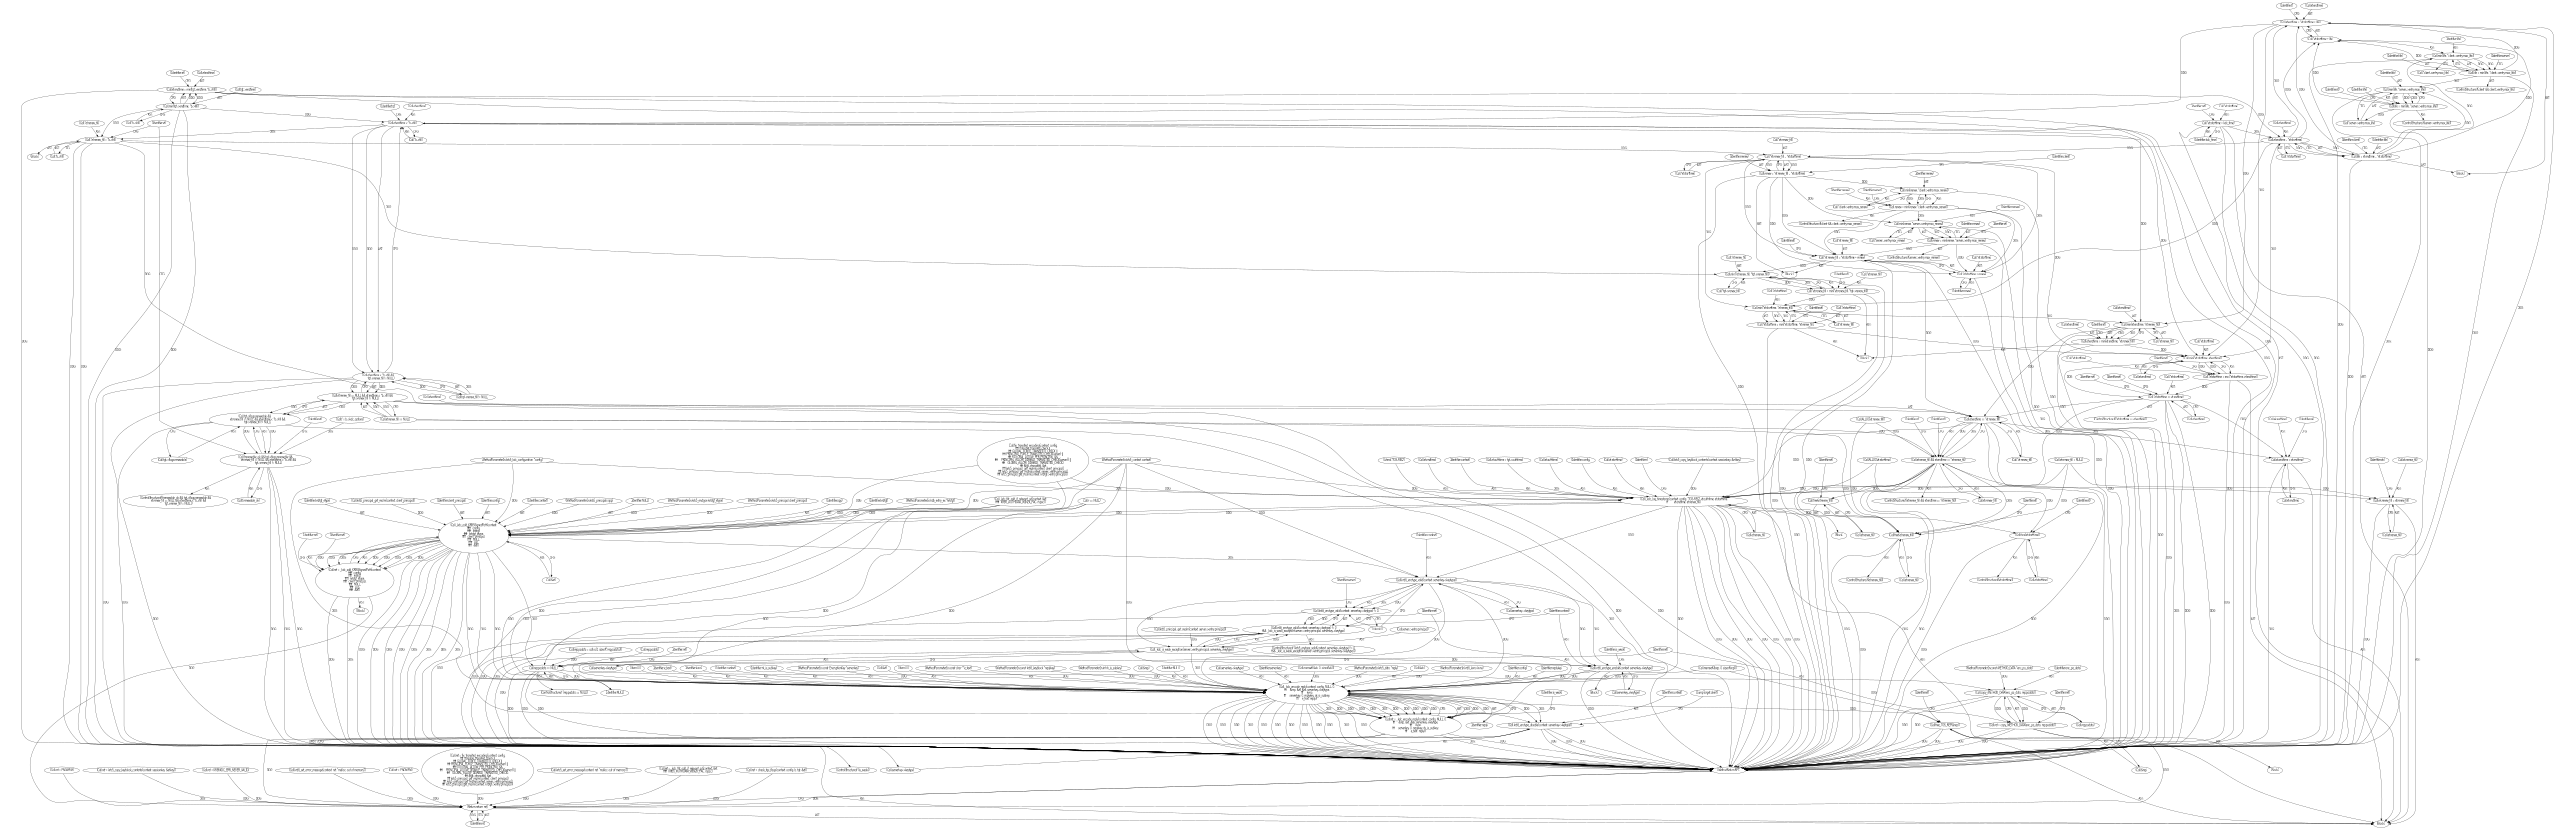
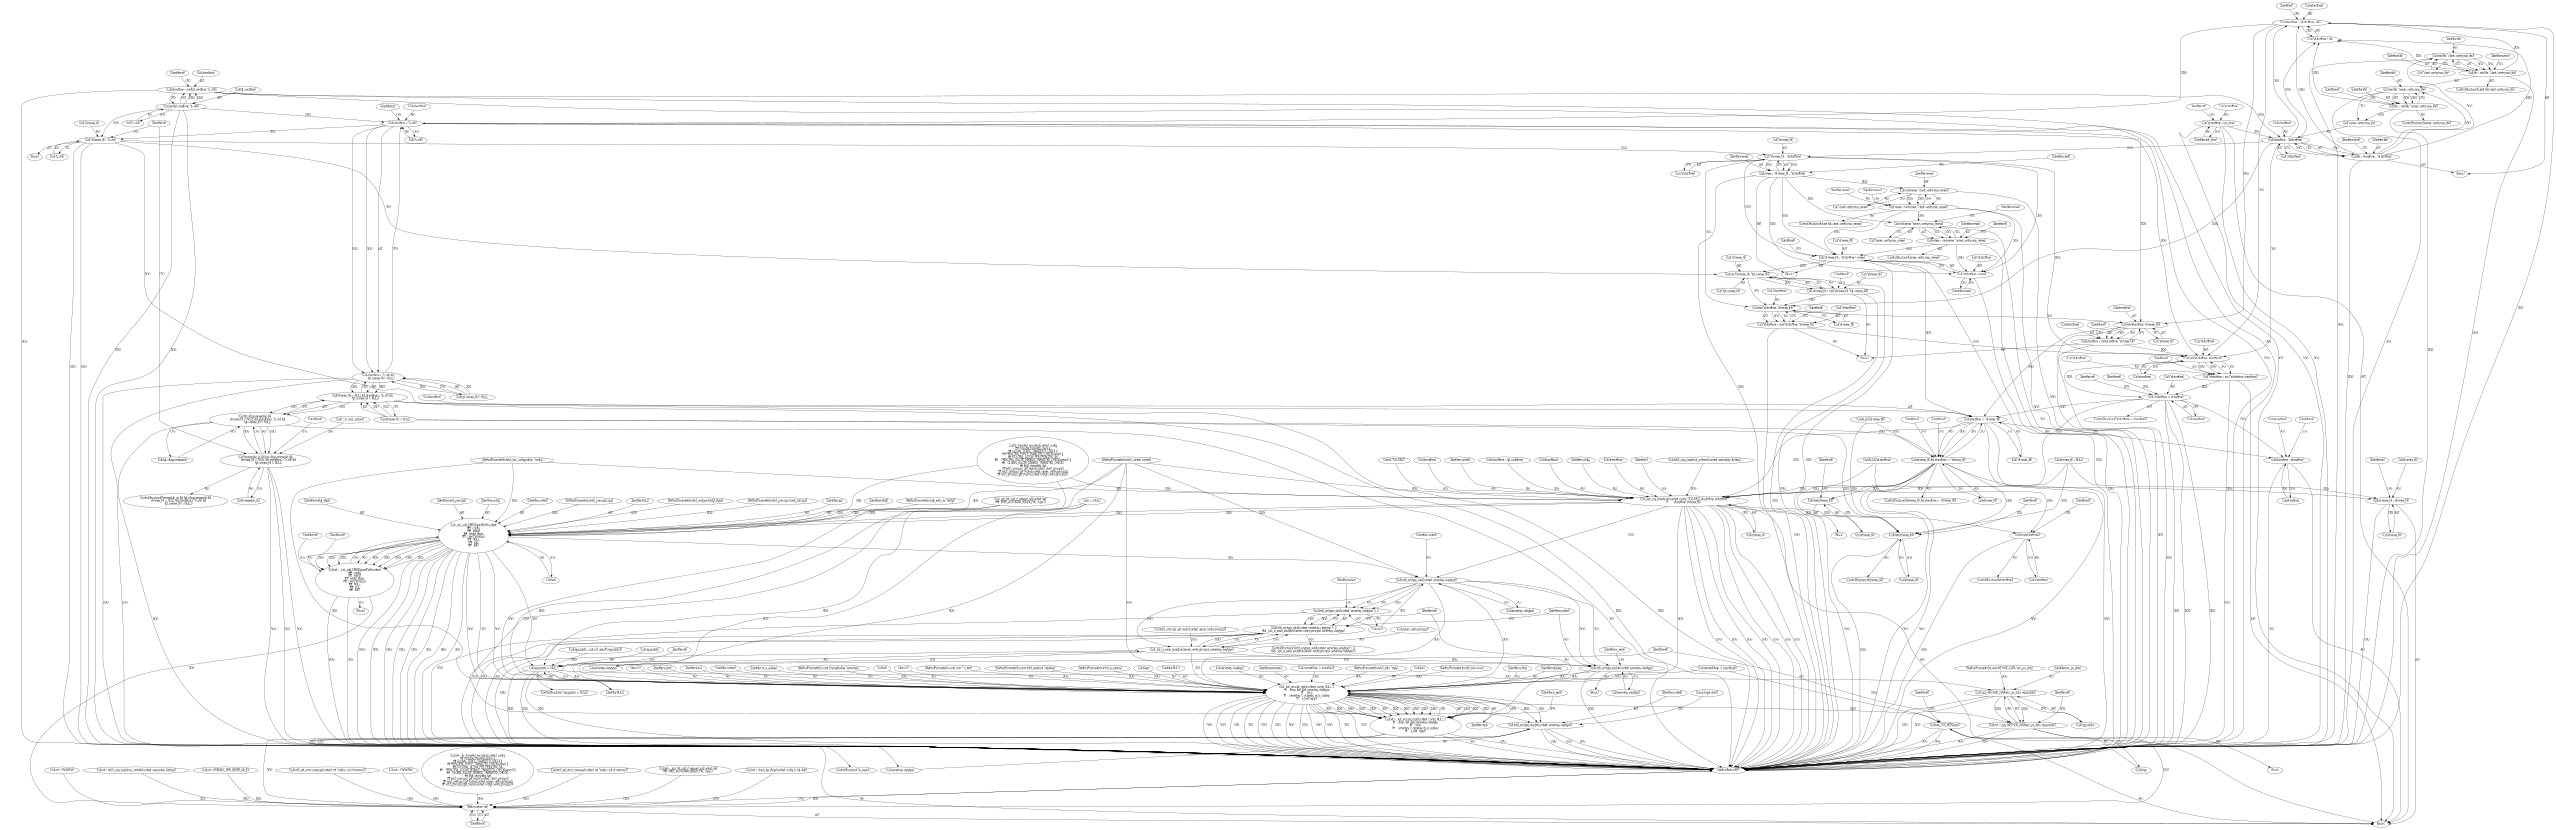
(2391, 43) -> (2432, 64)
(2371, 104) -> (2323, 132)
(1732, 281) -> (1753, 293)
(383, 501) -> none
